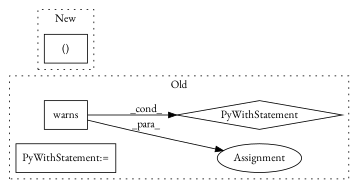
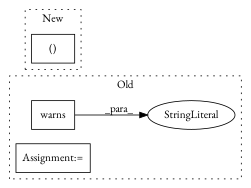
(259, 115) -> none
(66, 158) -> (53, 158)
(259, 158) -> (191, 115)
